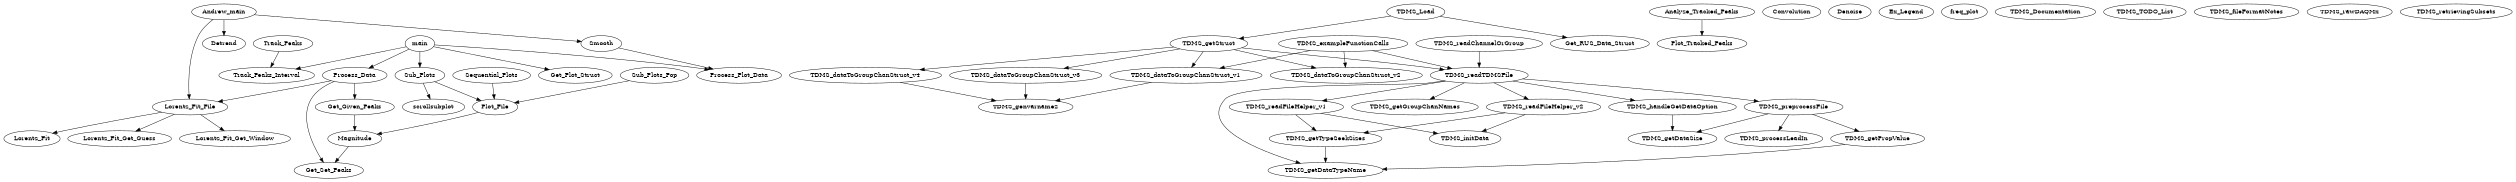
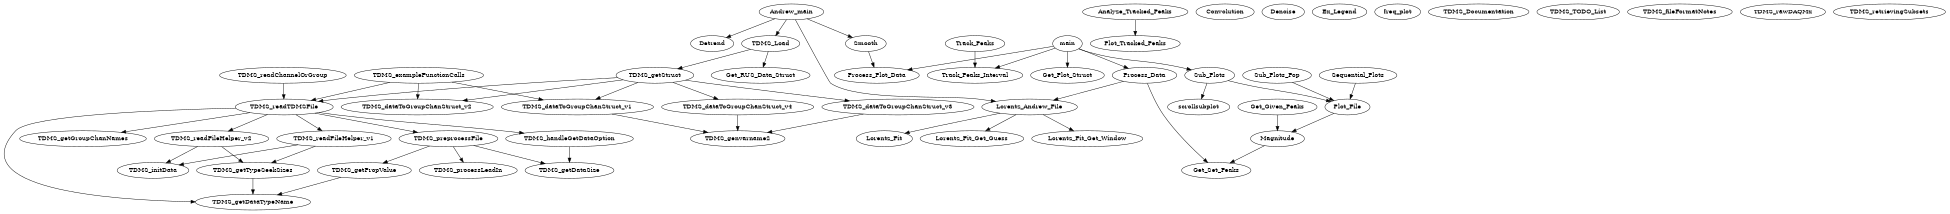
none -> (782, 26)
(355, 89) -> none
(190, 107) -> (1030, 107)
